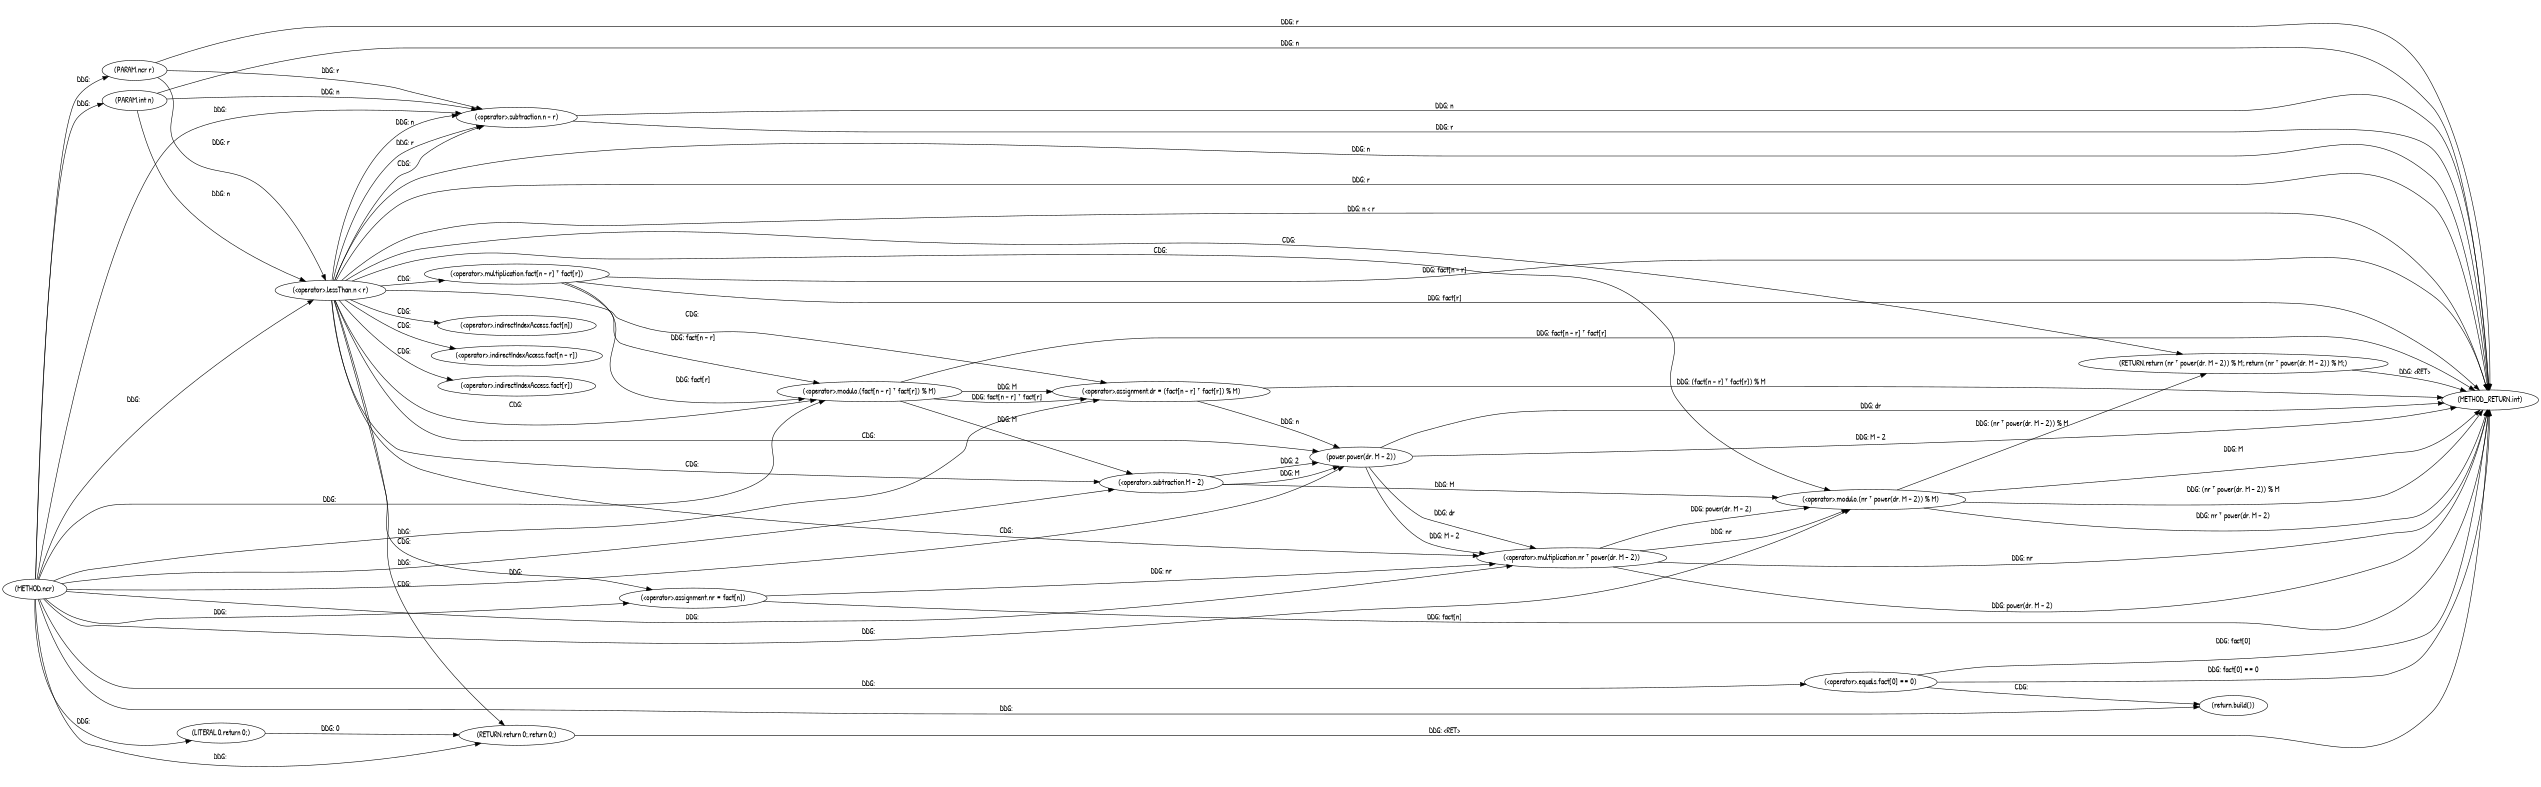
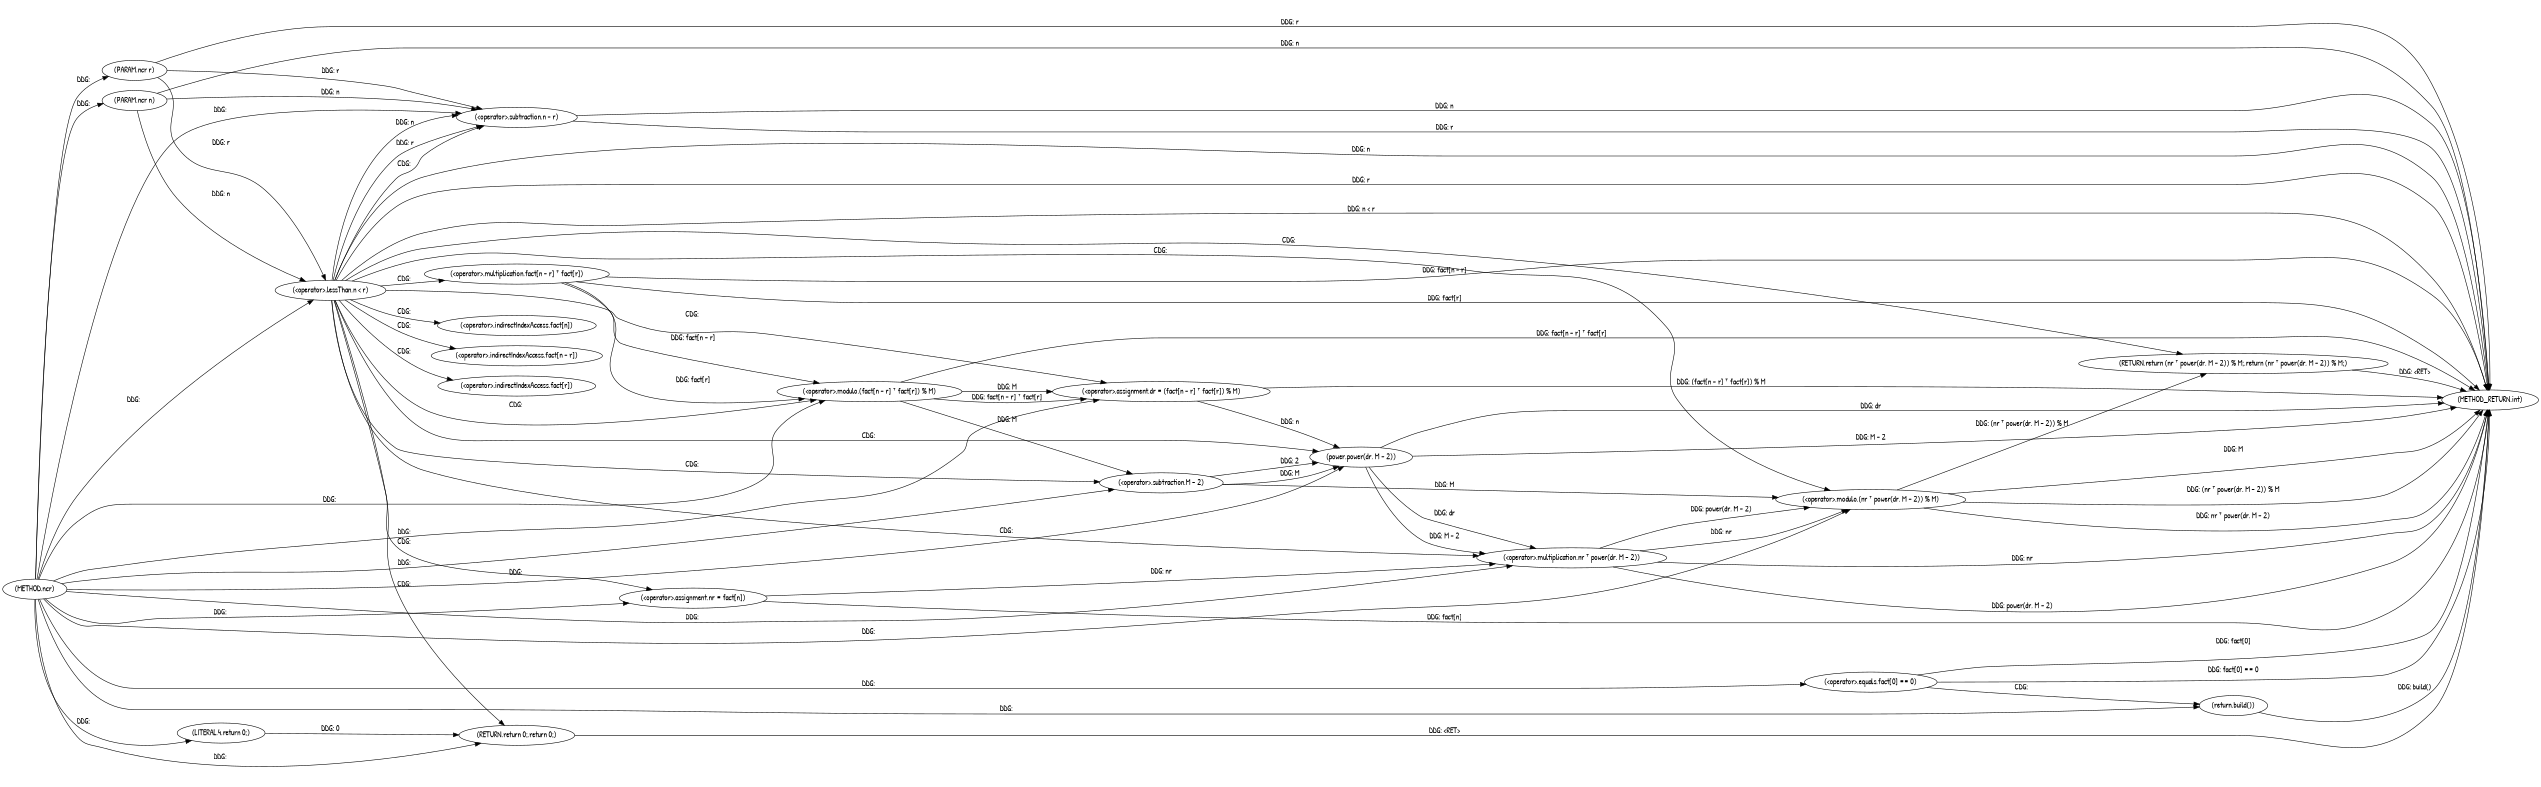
(135, 101) -> (135, 101)
none -> (2456, 646)
(221, 733) -> (221, 733)
